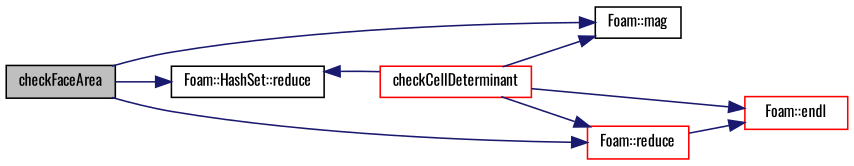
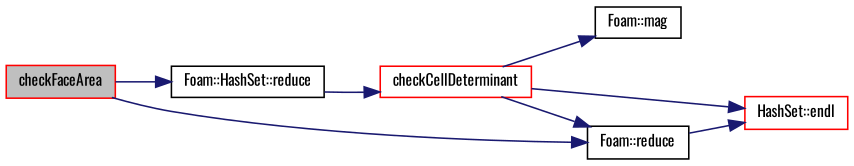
(344, 32) -> none
(360, 71) -> (344, 92)
(61, 82) -> (61, 82)
(796, 113) -> (796, 113)
(638, 143) -> (638, 143)
